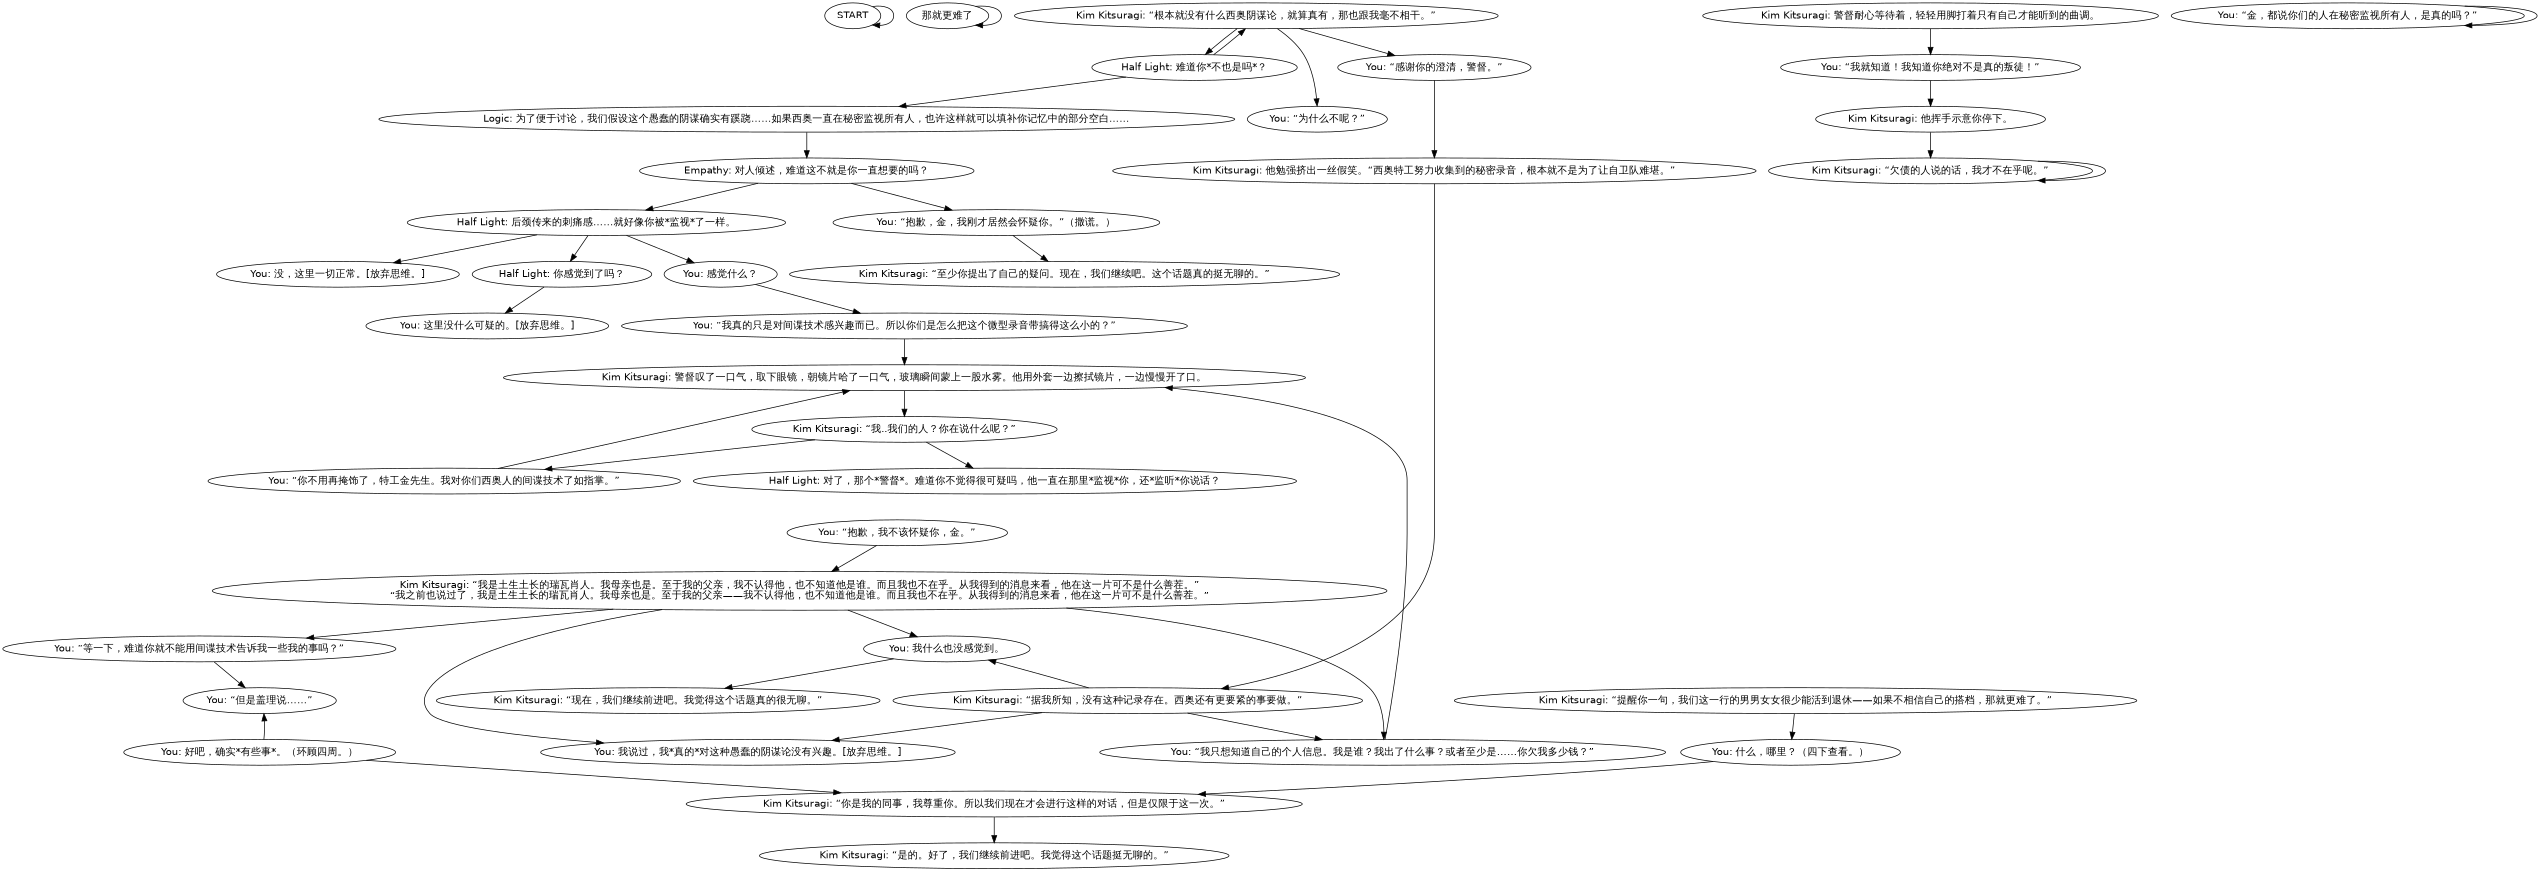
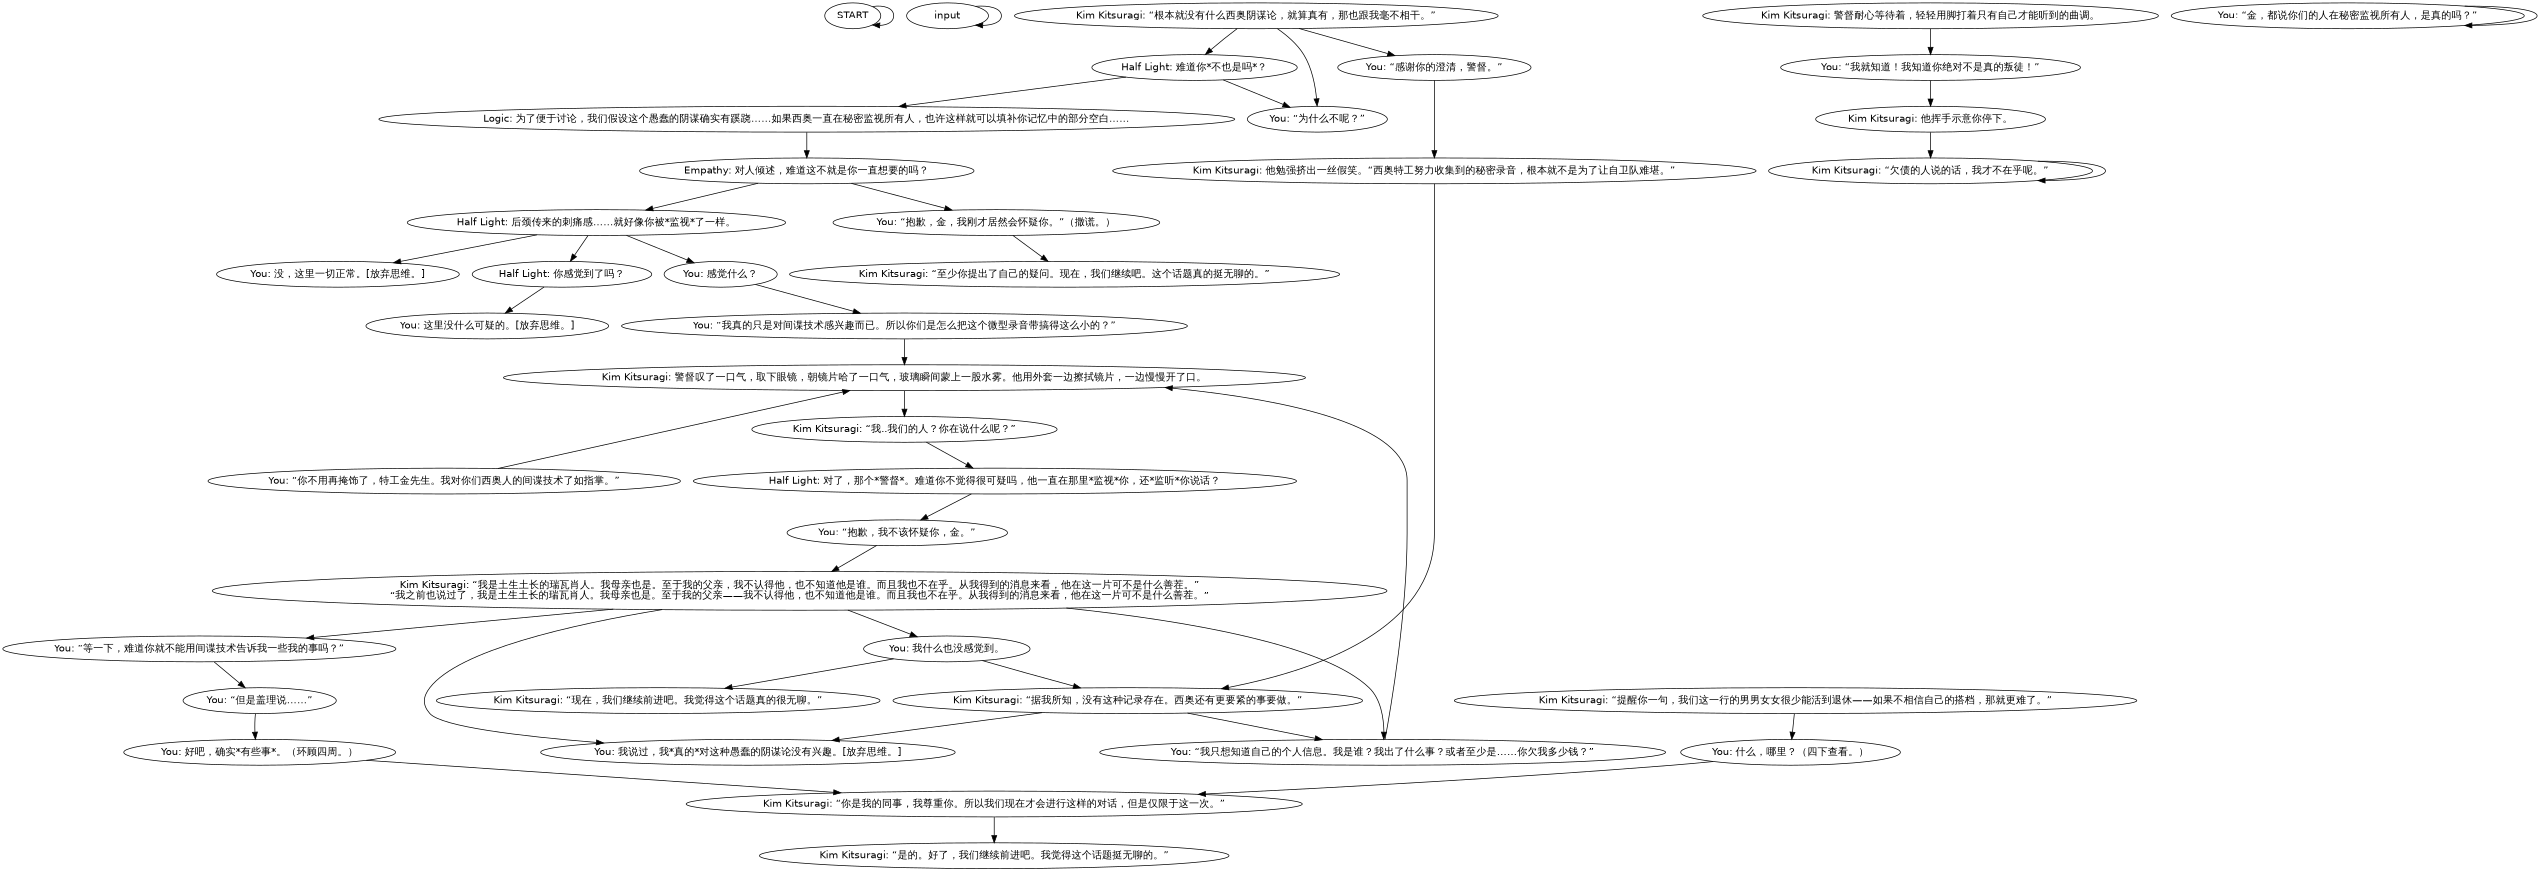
(948, 16) -> (948, 16)
(1227, 44) -> (1253, 92)
(683, 454) -> none
none -> (949, 505)
(1042, 675) -> (1028, 674)
(264, 730) -> (255, 723)
